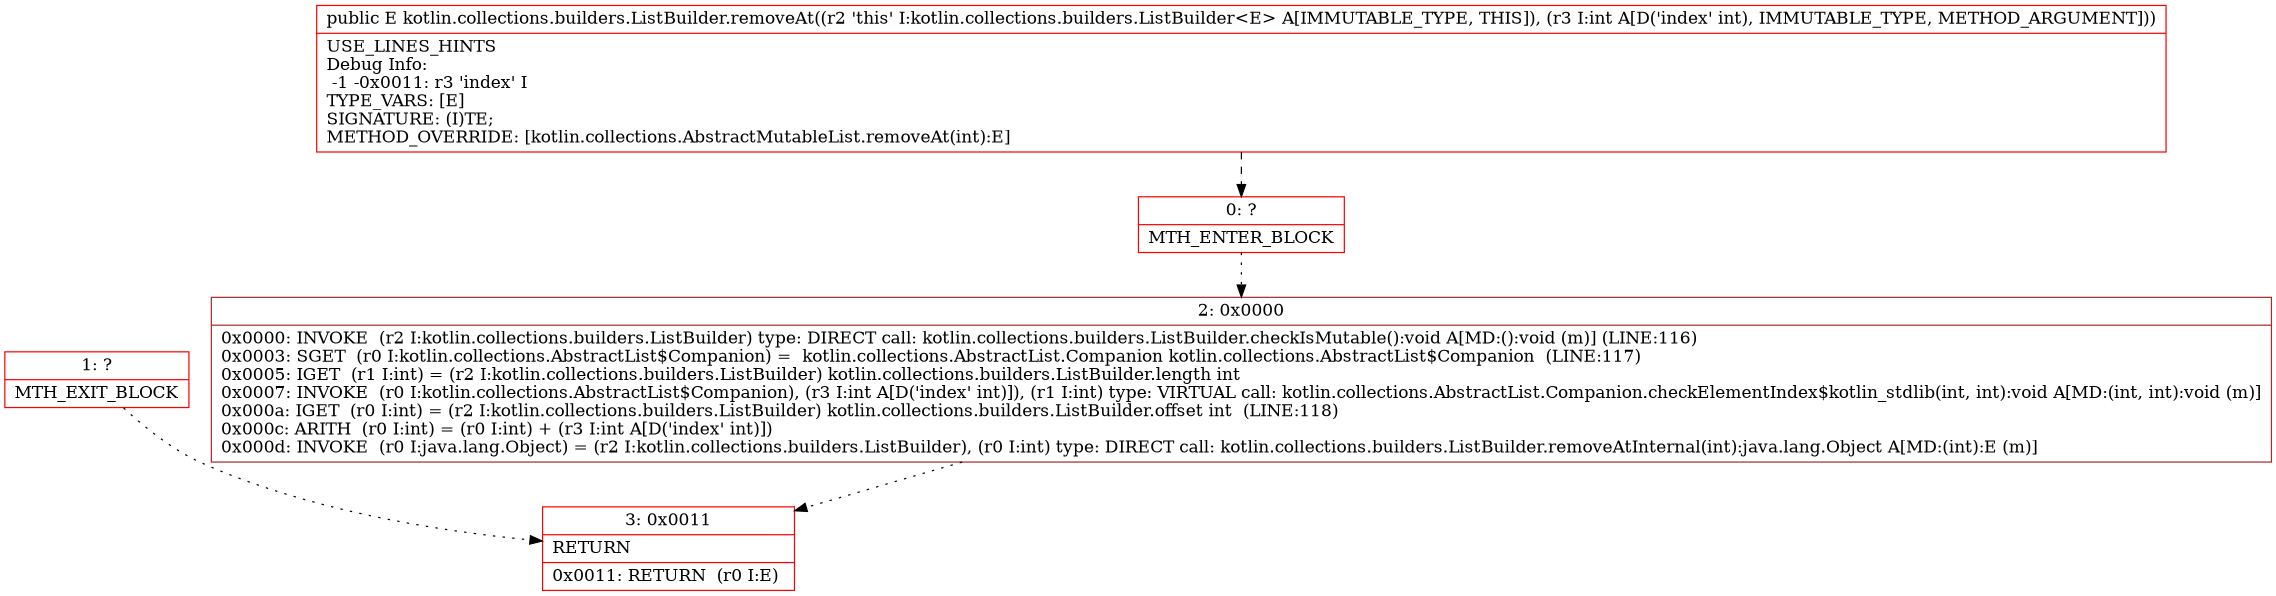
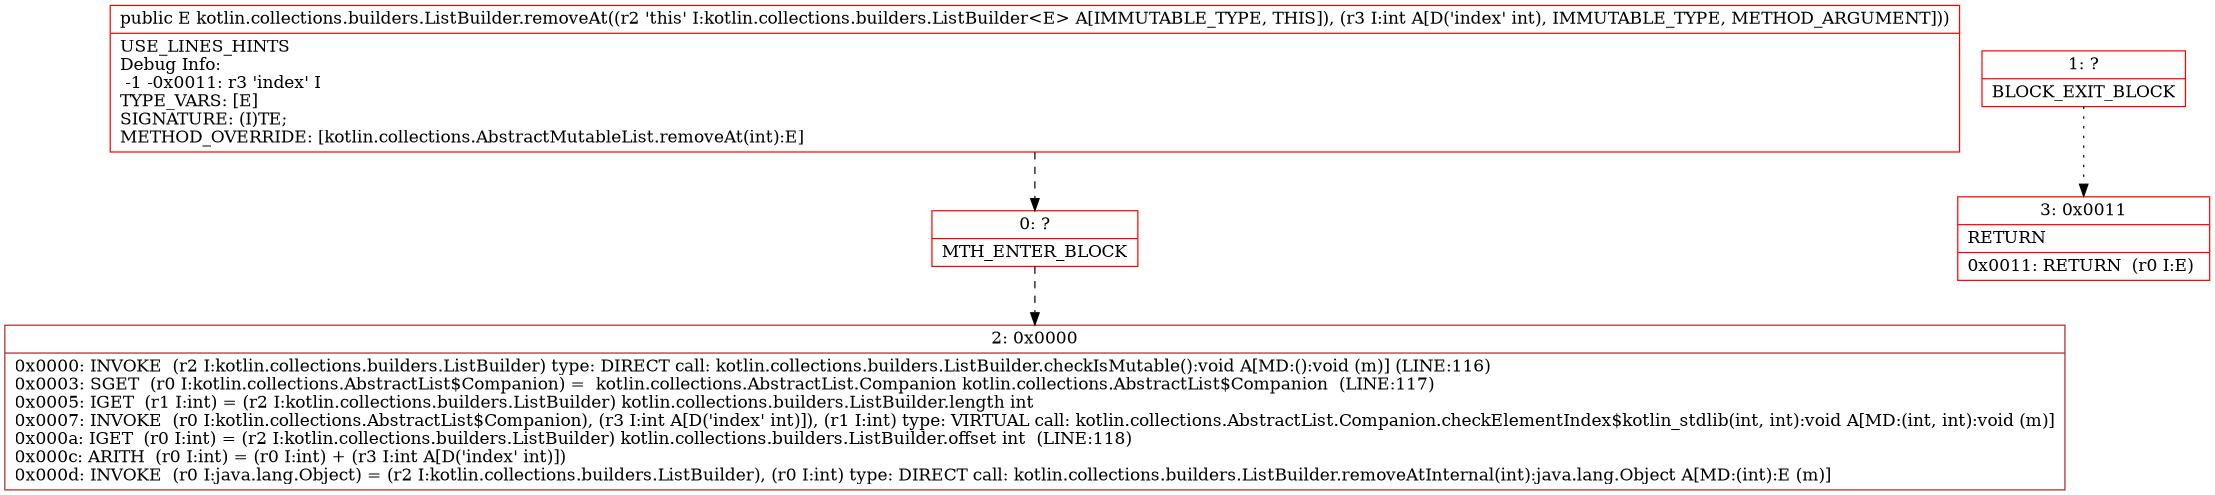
(1241, 269) -> (1035, 290)
(97, 393) -> (2084, 92)
(884, 485) -> none
